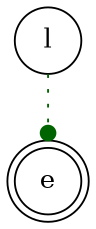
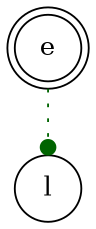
(48, 100) -> (48, 114)
